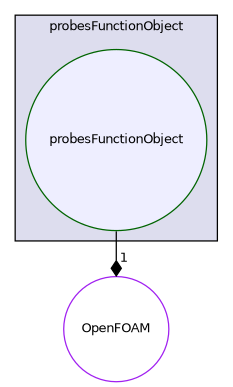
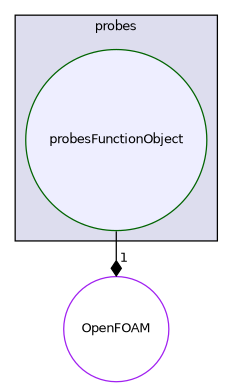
(116, 27) -> (116, 27)
